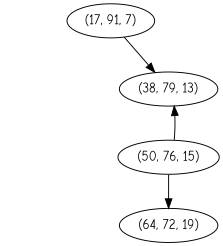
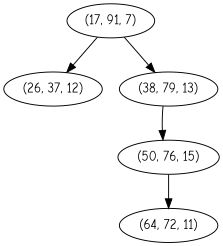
none -> (53, 89)
(175, 128) -> (162, 118)
(169, 225) -> (169, 225)
